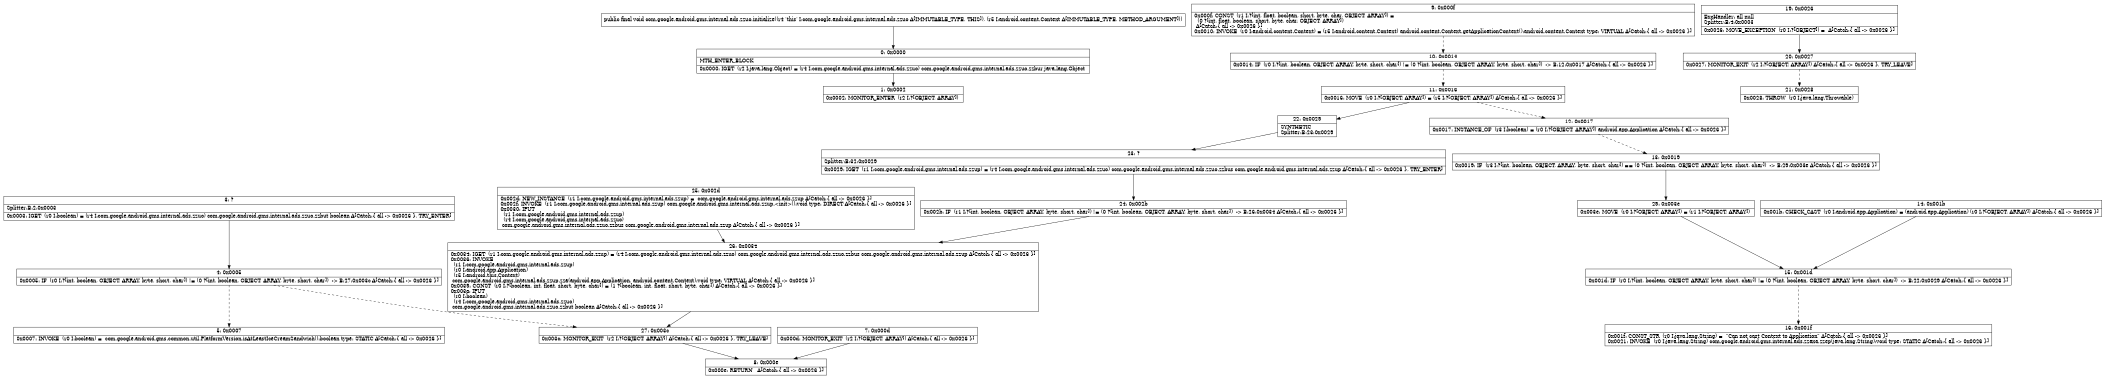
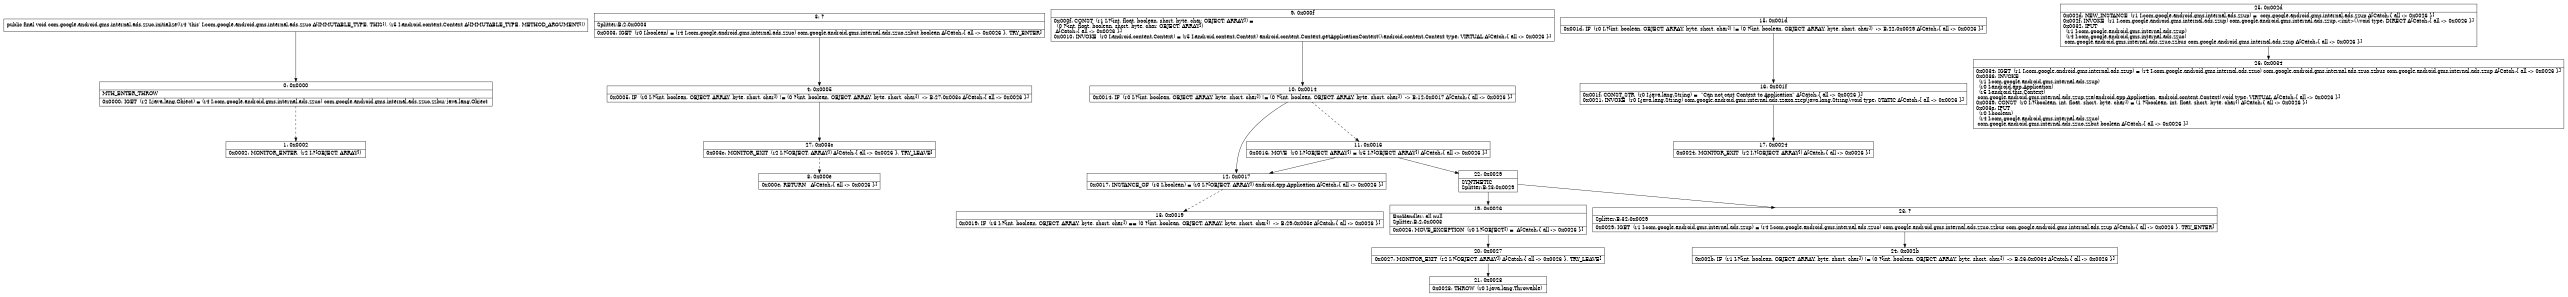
(1729, 22) -> (1418, 222)
(1443, 43) -> (1303, 62)
(727, 61) -> (130, 94)
(1799, 76) -> (1488, 268)
(893, 78) -> (296, 122)
(1509, 110) -> (1304, 165)
none -> (1253, 129)
none -> (1773, 150)
none -> (1488, 197)
(1666, 208) -> none
(1931, 208) -> none
(519, 210) -> (2082, 27)
(1016, 229) -> none
(1798, 303) -> (1773, 57)
(423, 309) -> (819, 120)
(680, 318) -> none
(229, 335) -> none
(877, 335) -> none
(709, 351) -> (819, 164)
